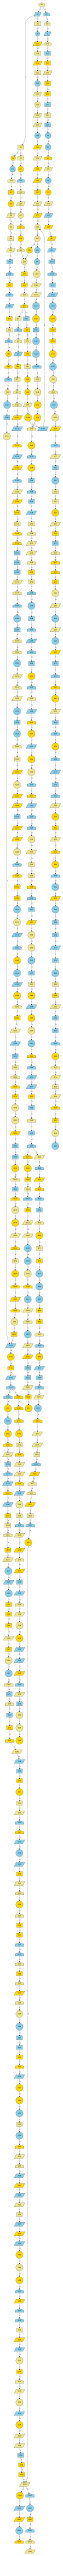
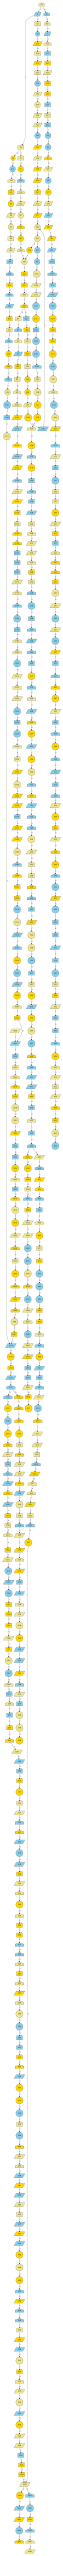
(16, 1024) -> (22, 1031)
